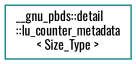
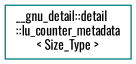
(68, 32) -> (68, 32)
